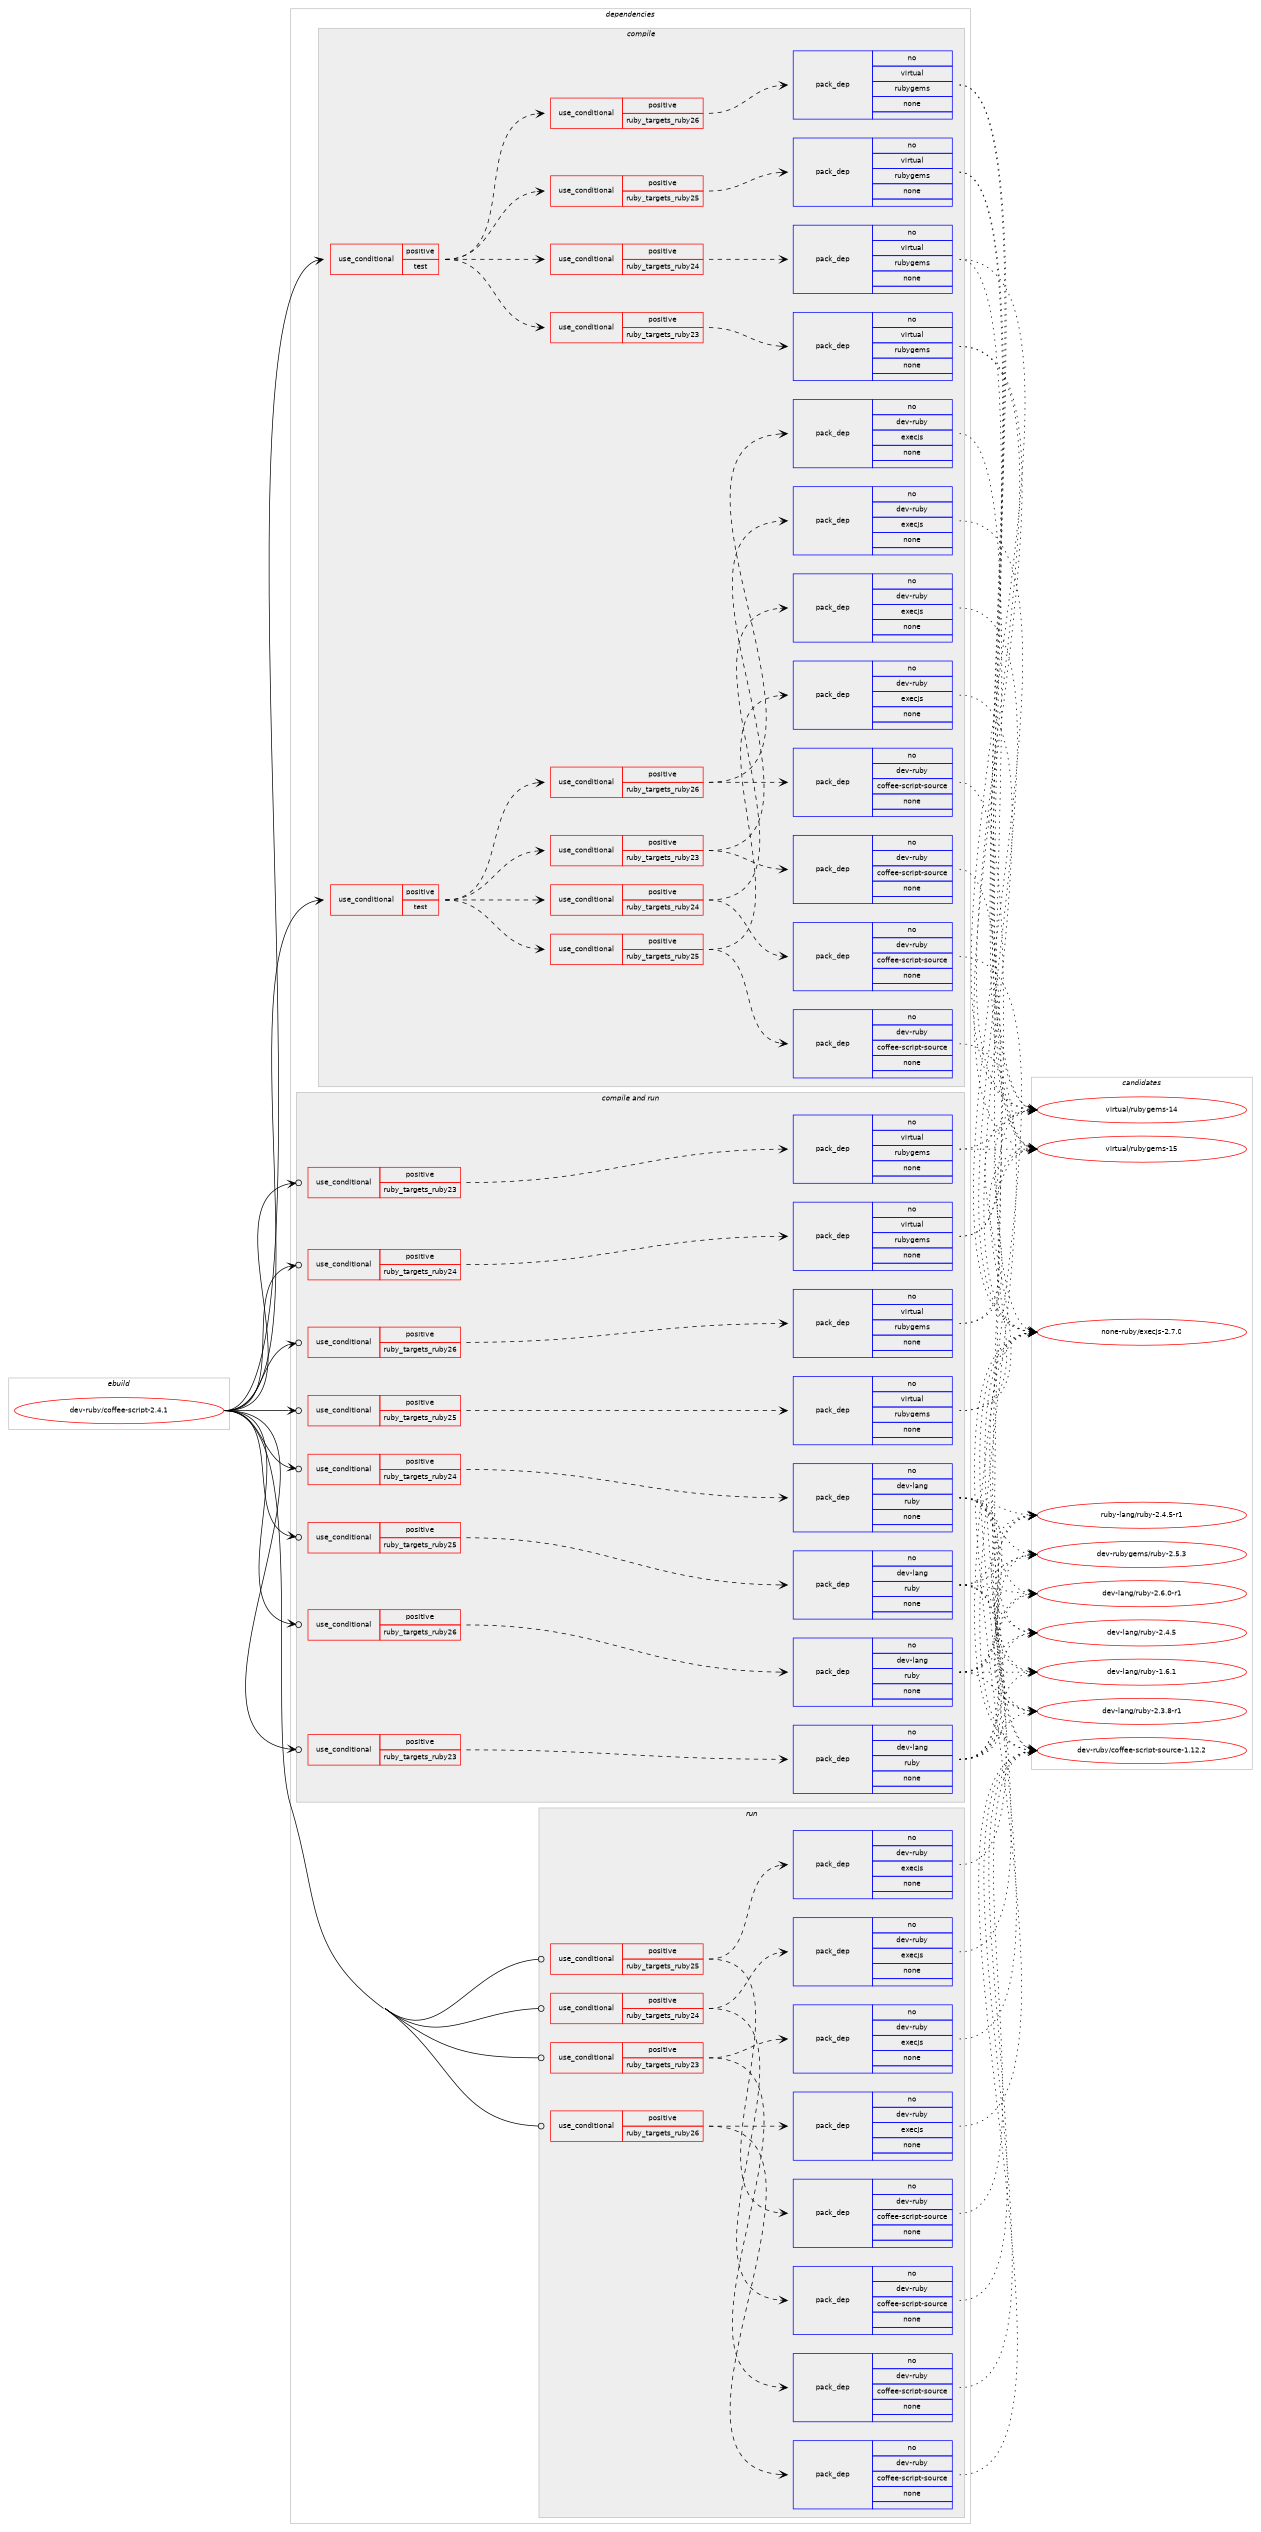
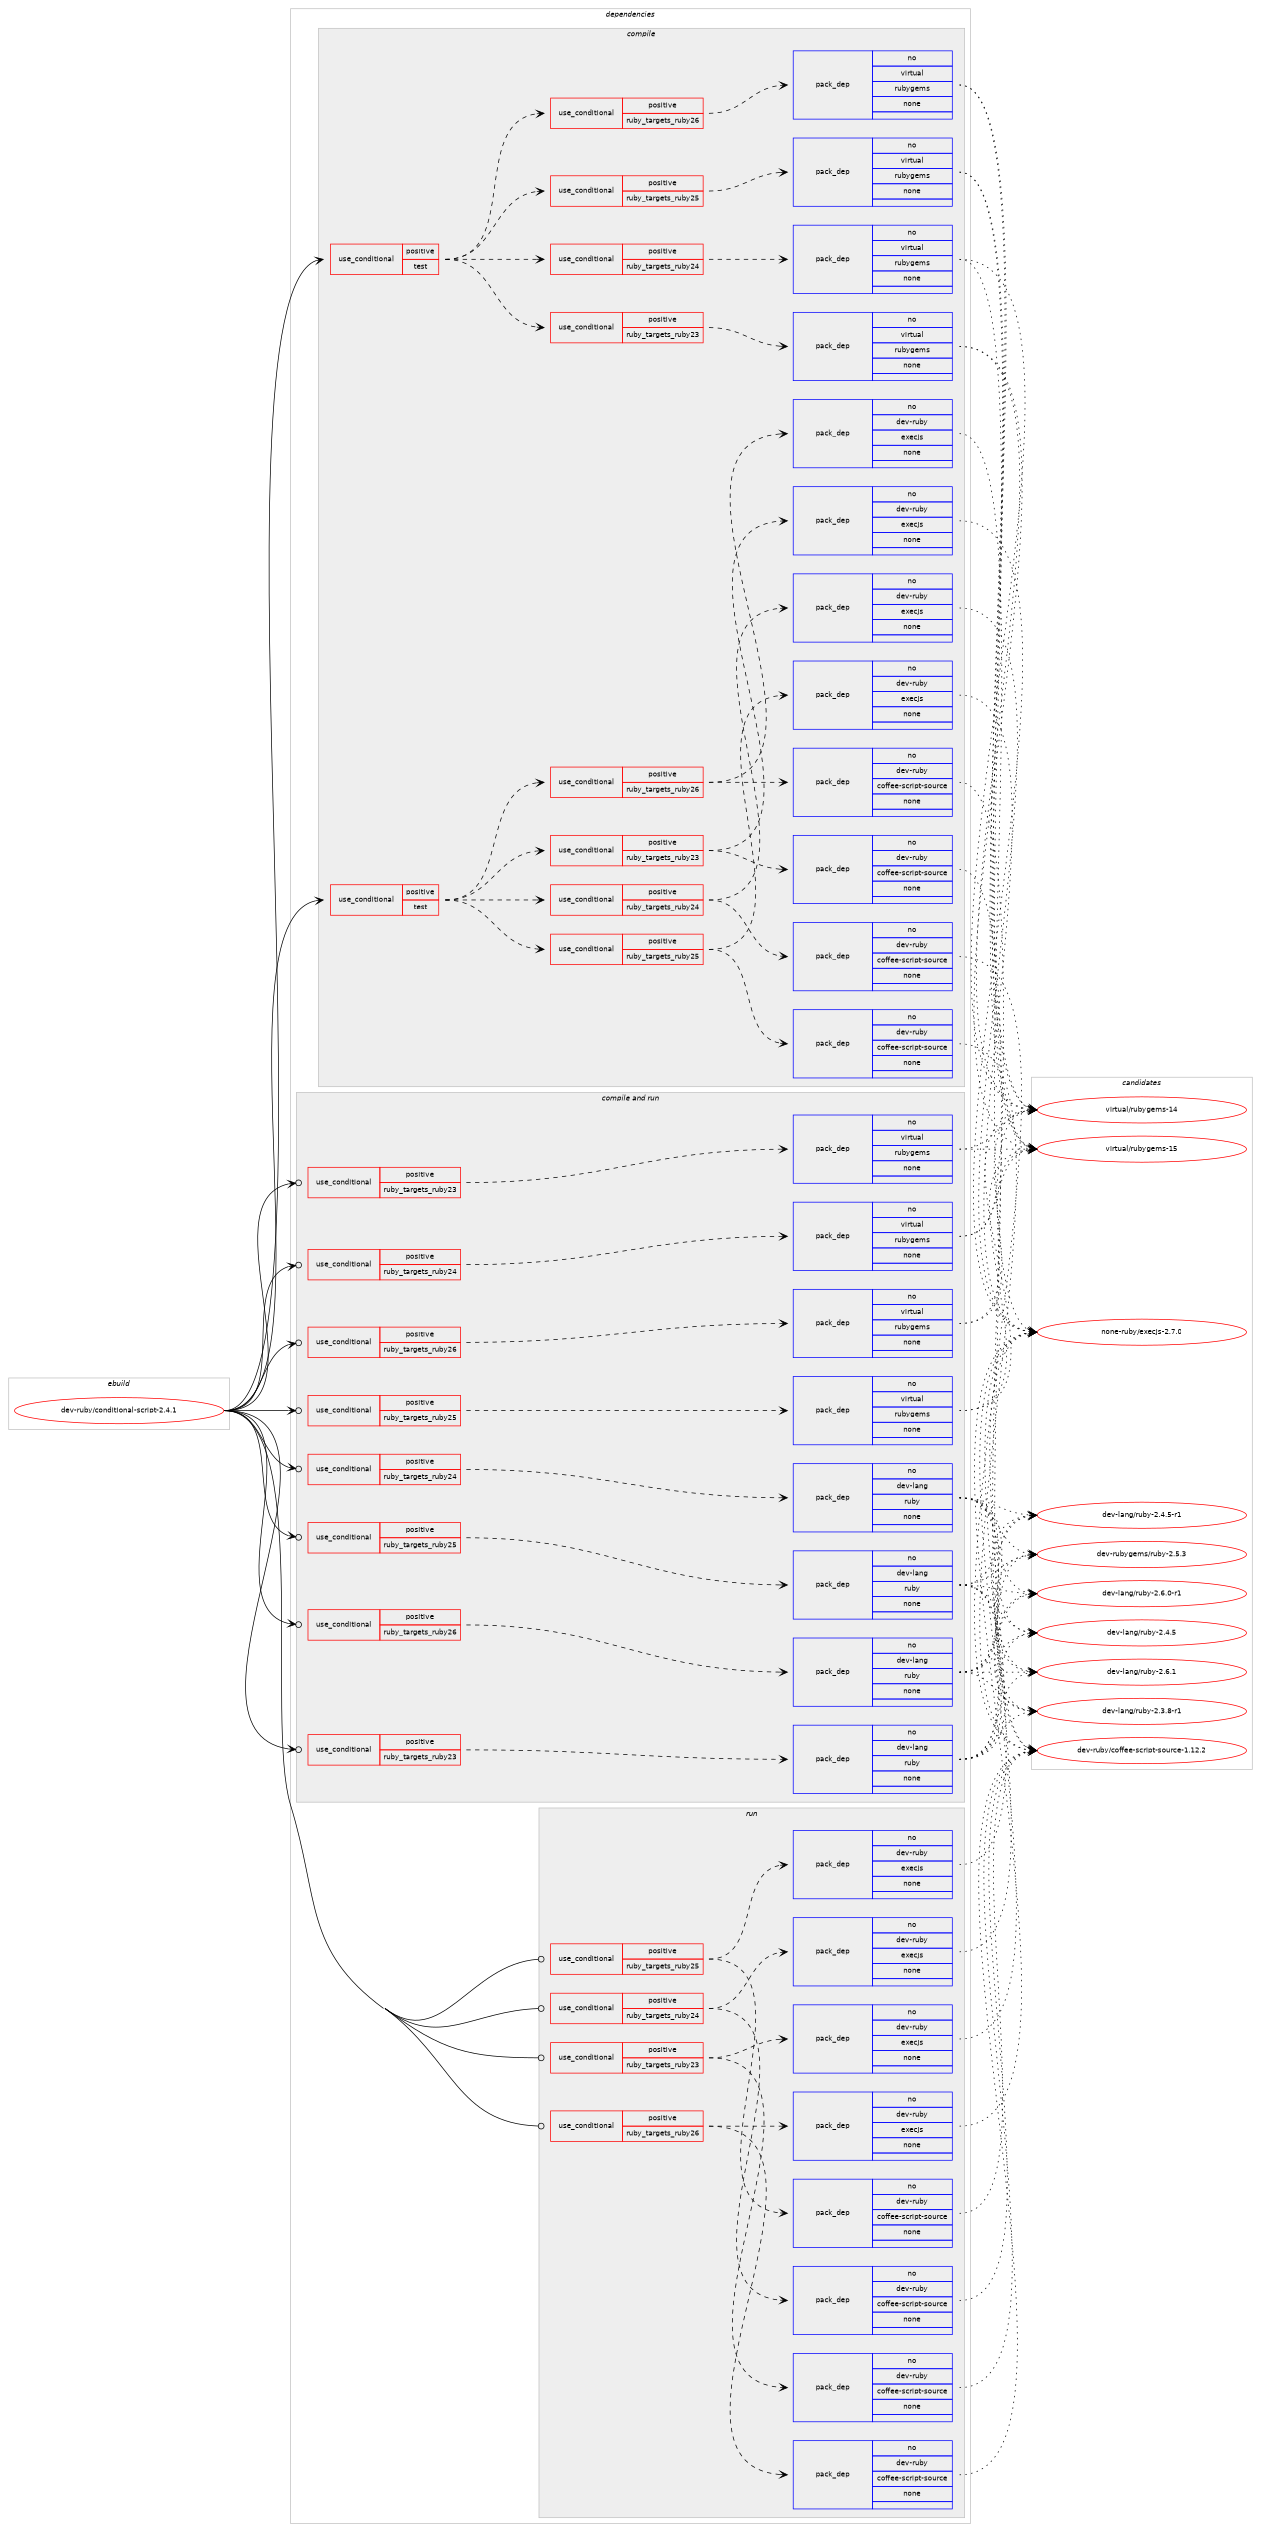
(119, 1411) -> (119, 1411)
(1142, 1515) -> (1142, 1515)
(1142, 1672) -> (1142, 1672)
